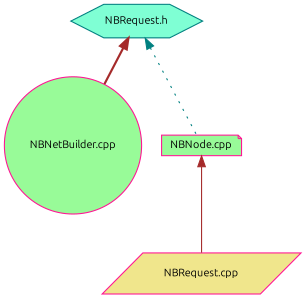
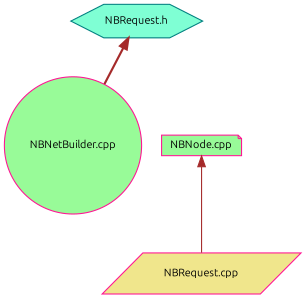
(173, 91) -> none
